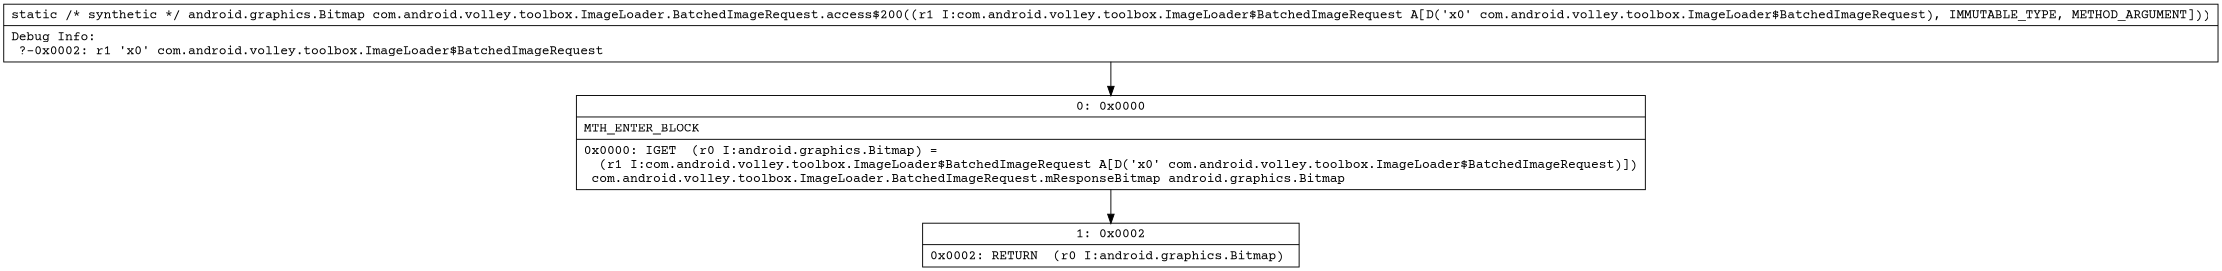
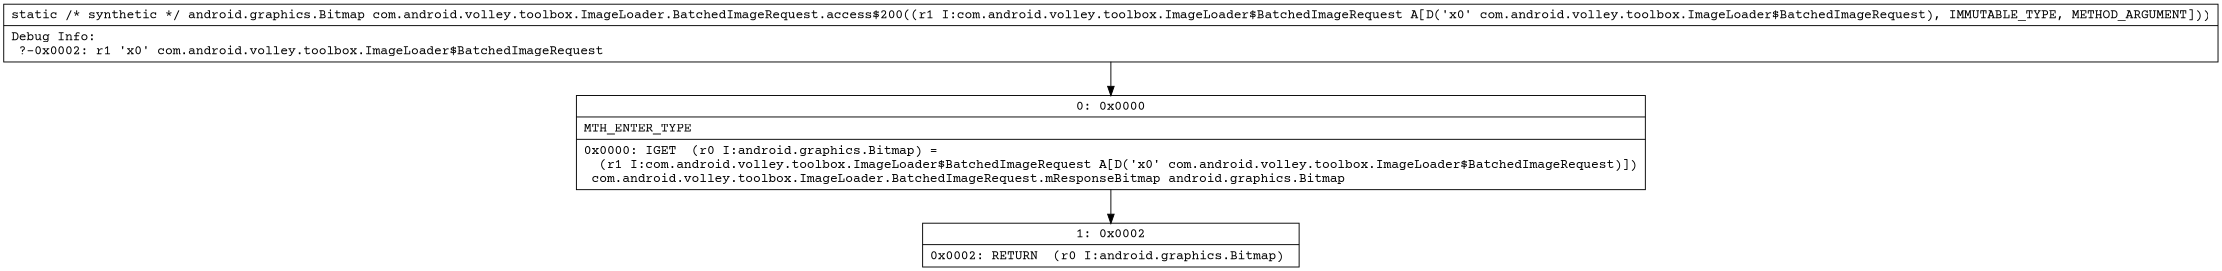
(642, 128) -> (638, 128)
